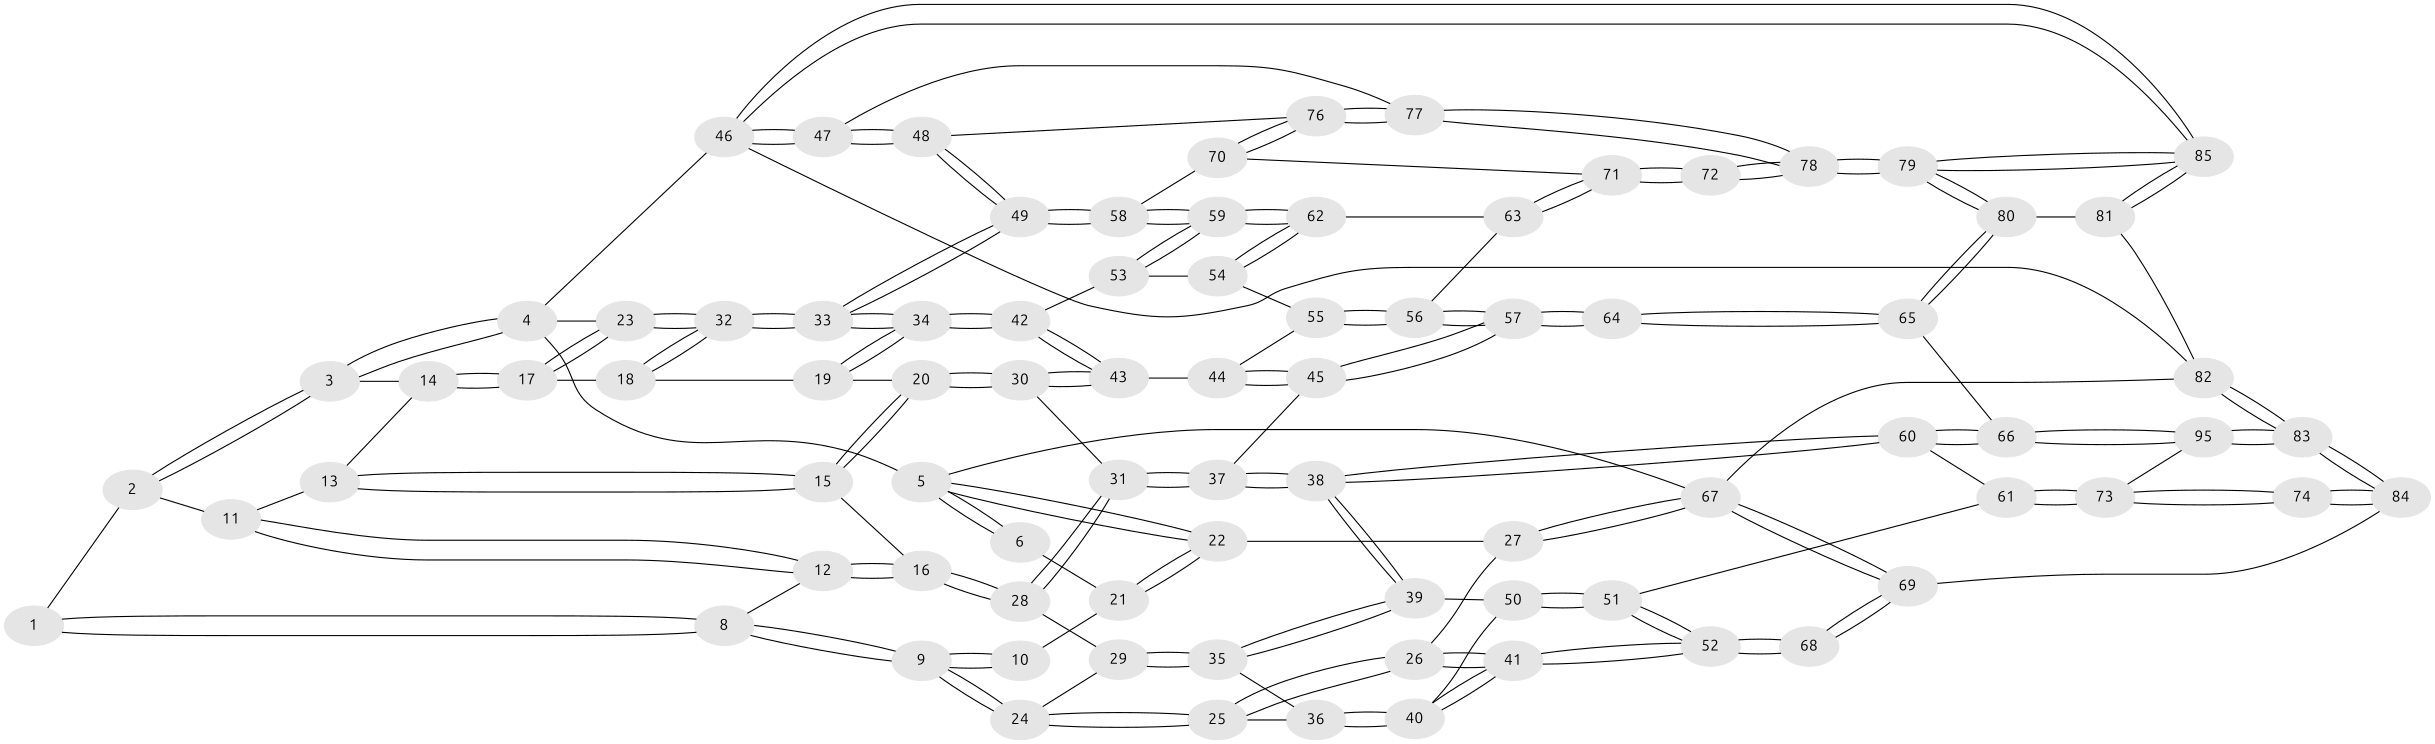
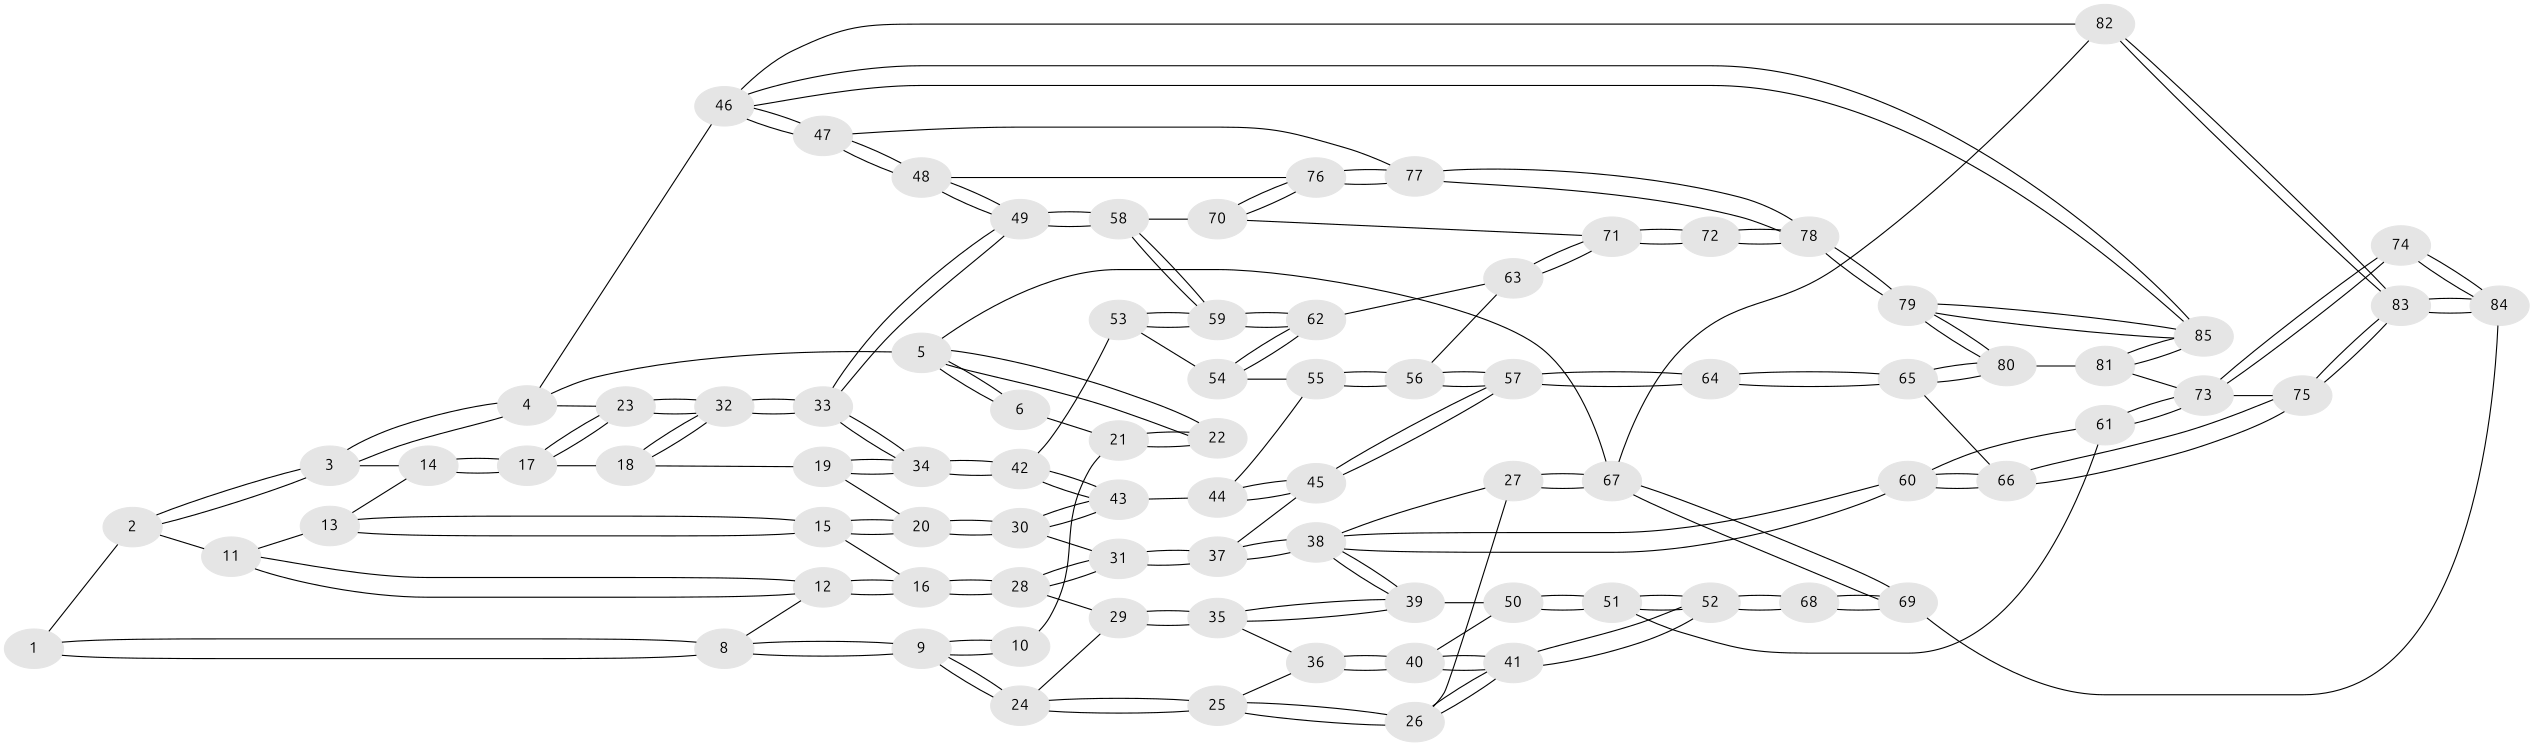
(2161, 295) -> (2155, 381)
(2204, 437) -> (2302, 396)
(1348, 541) -> (1413, 509)
